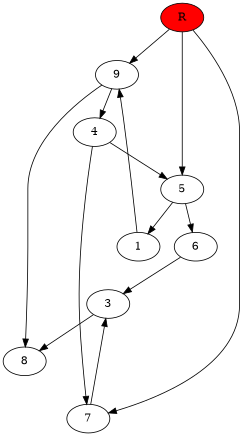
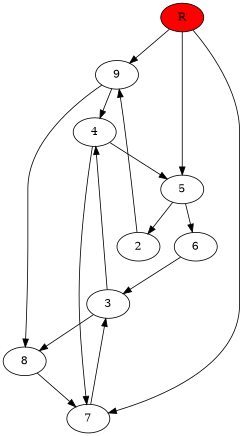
none -> (102, 222)
(138, 247) -> (138, 247)
none -> (53, 387)
